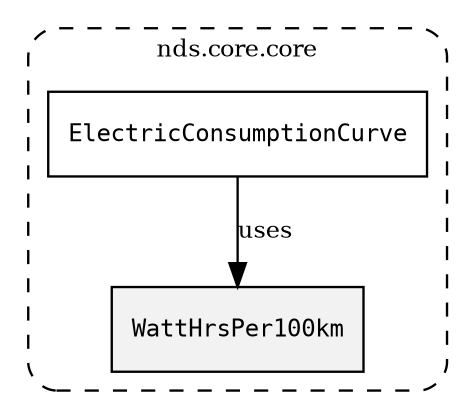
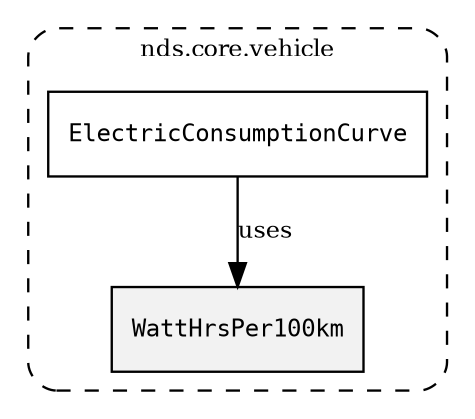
(238, 51) -> (238, 51)
